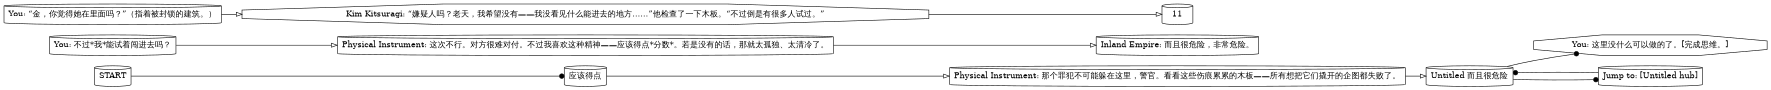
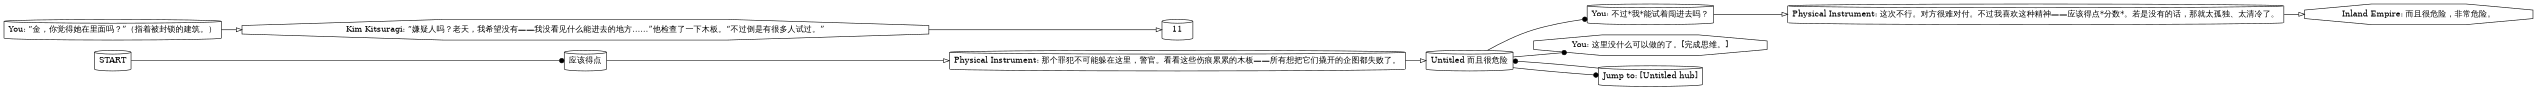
none -> (1533, 30)
(1177, 45) -> (2419, 14)
